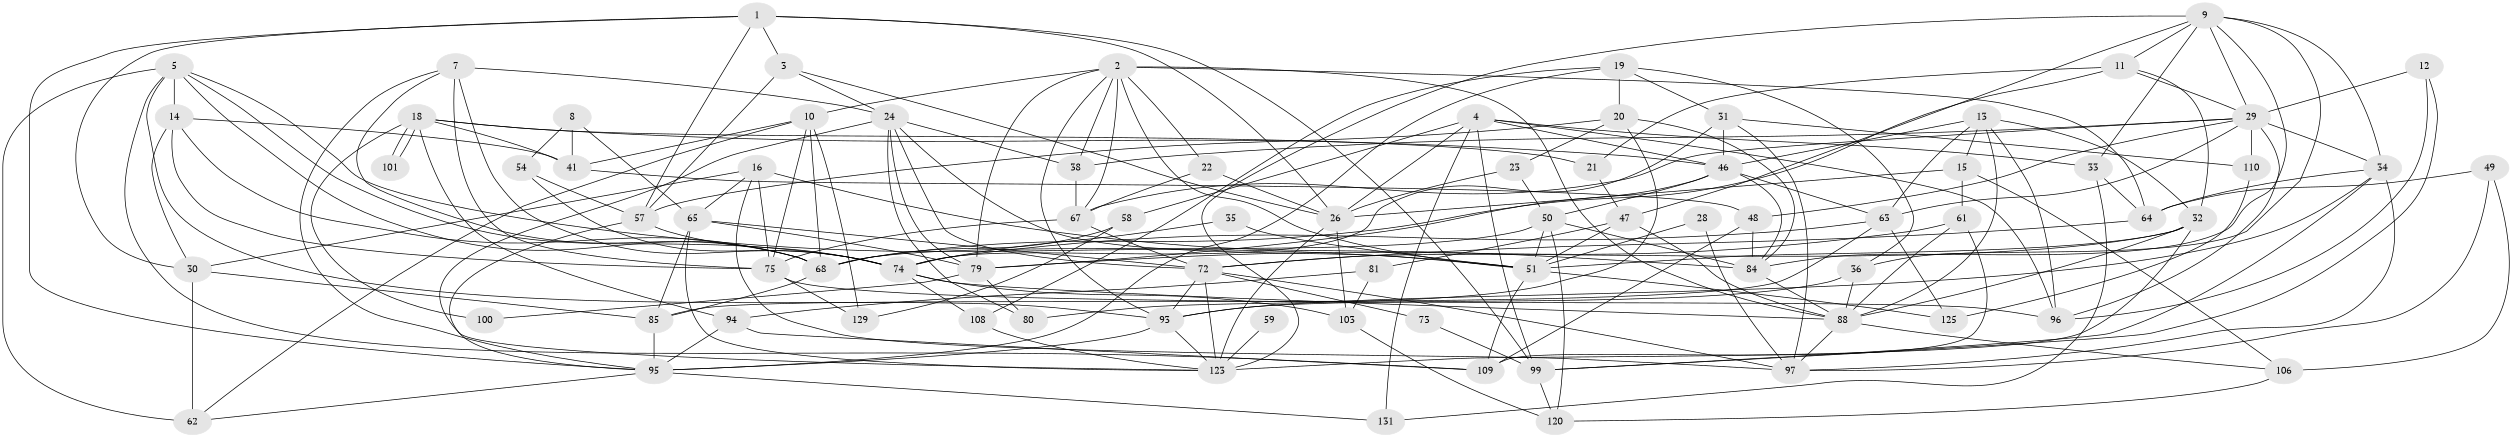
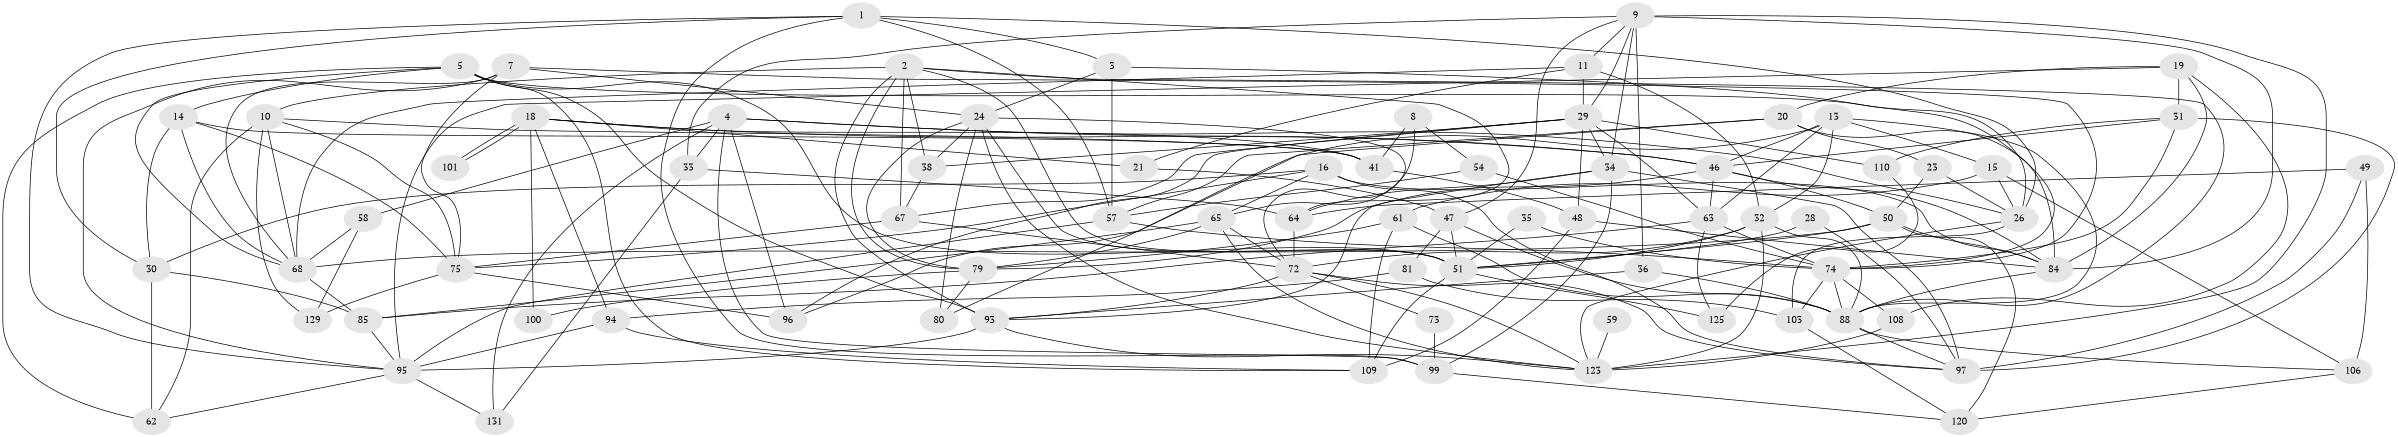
(2424, 66) -> none
(1826, 122) -> (2169, 187)
(1207, 168) -> none
